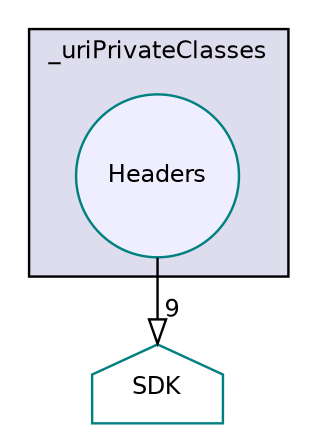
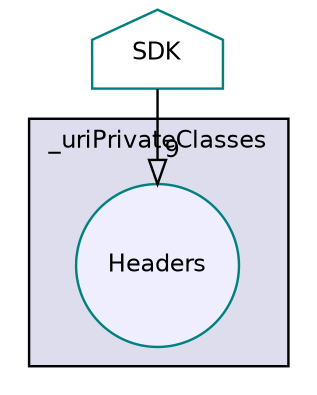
(158, 292) -> (158, 135)
